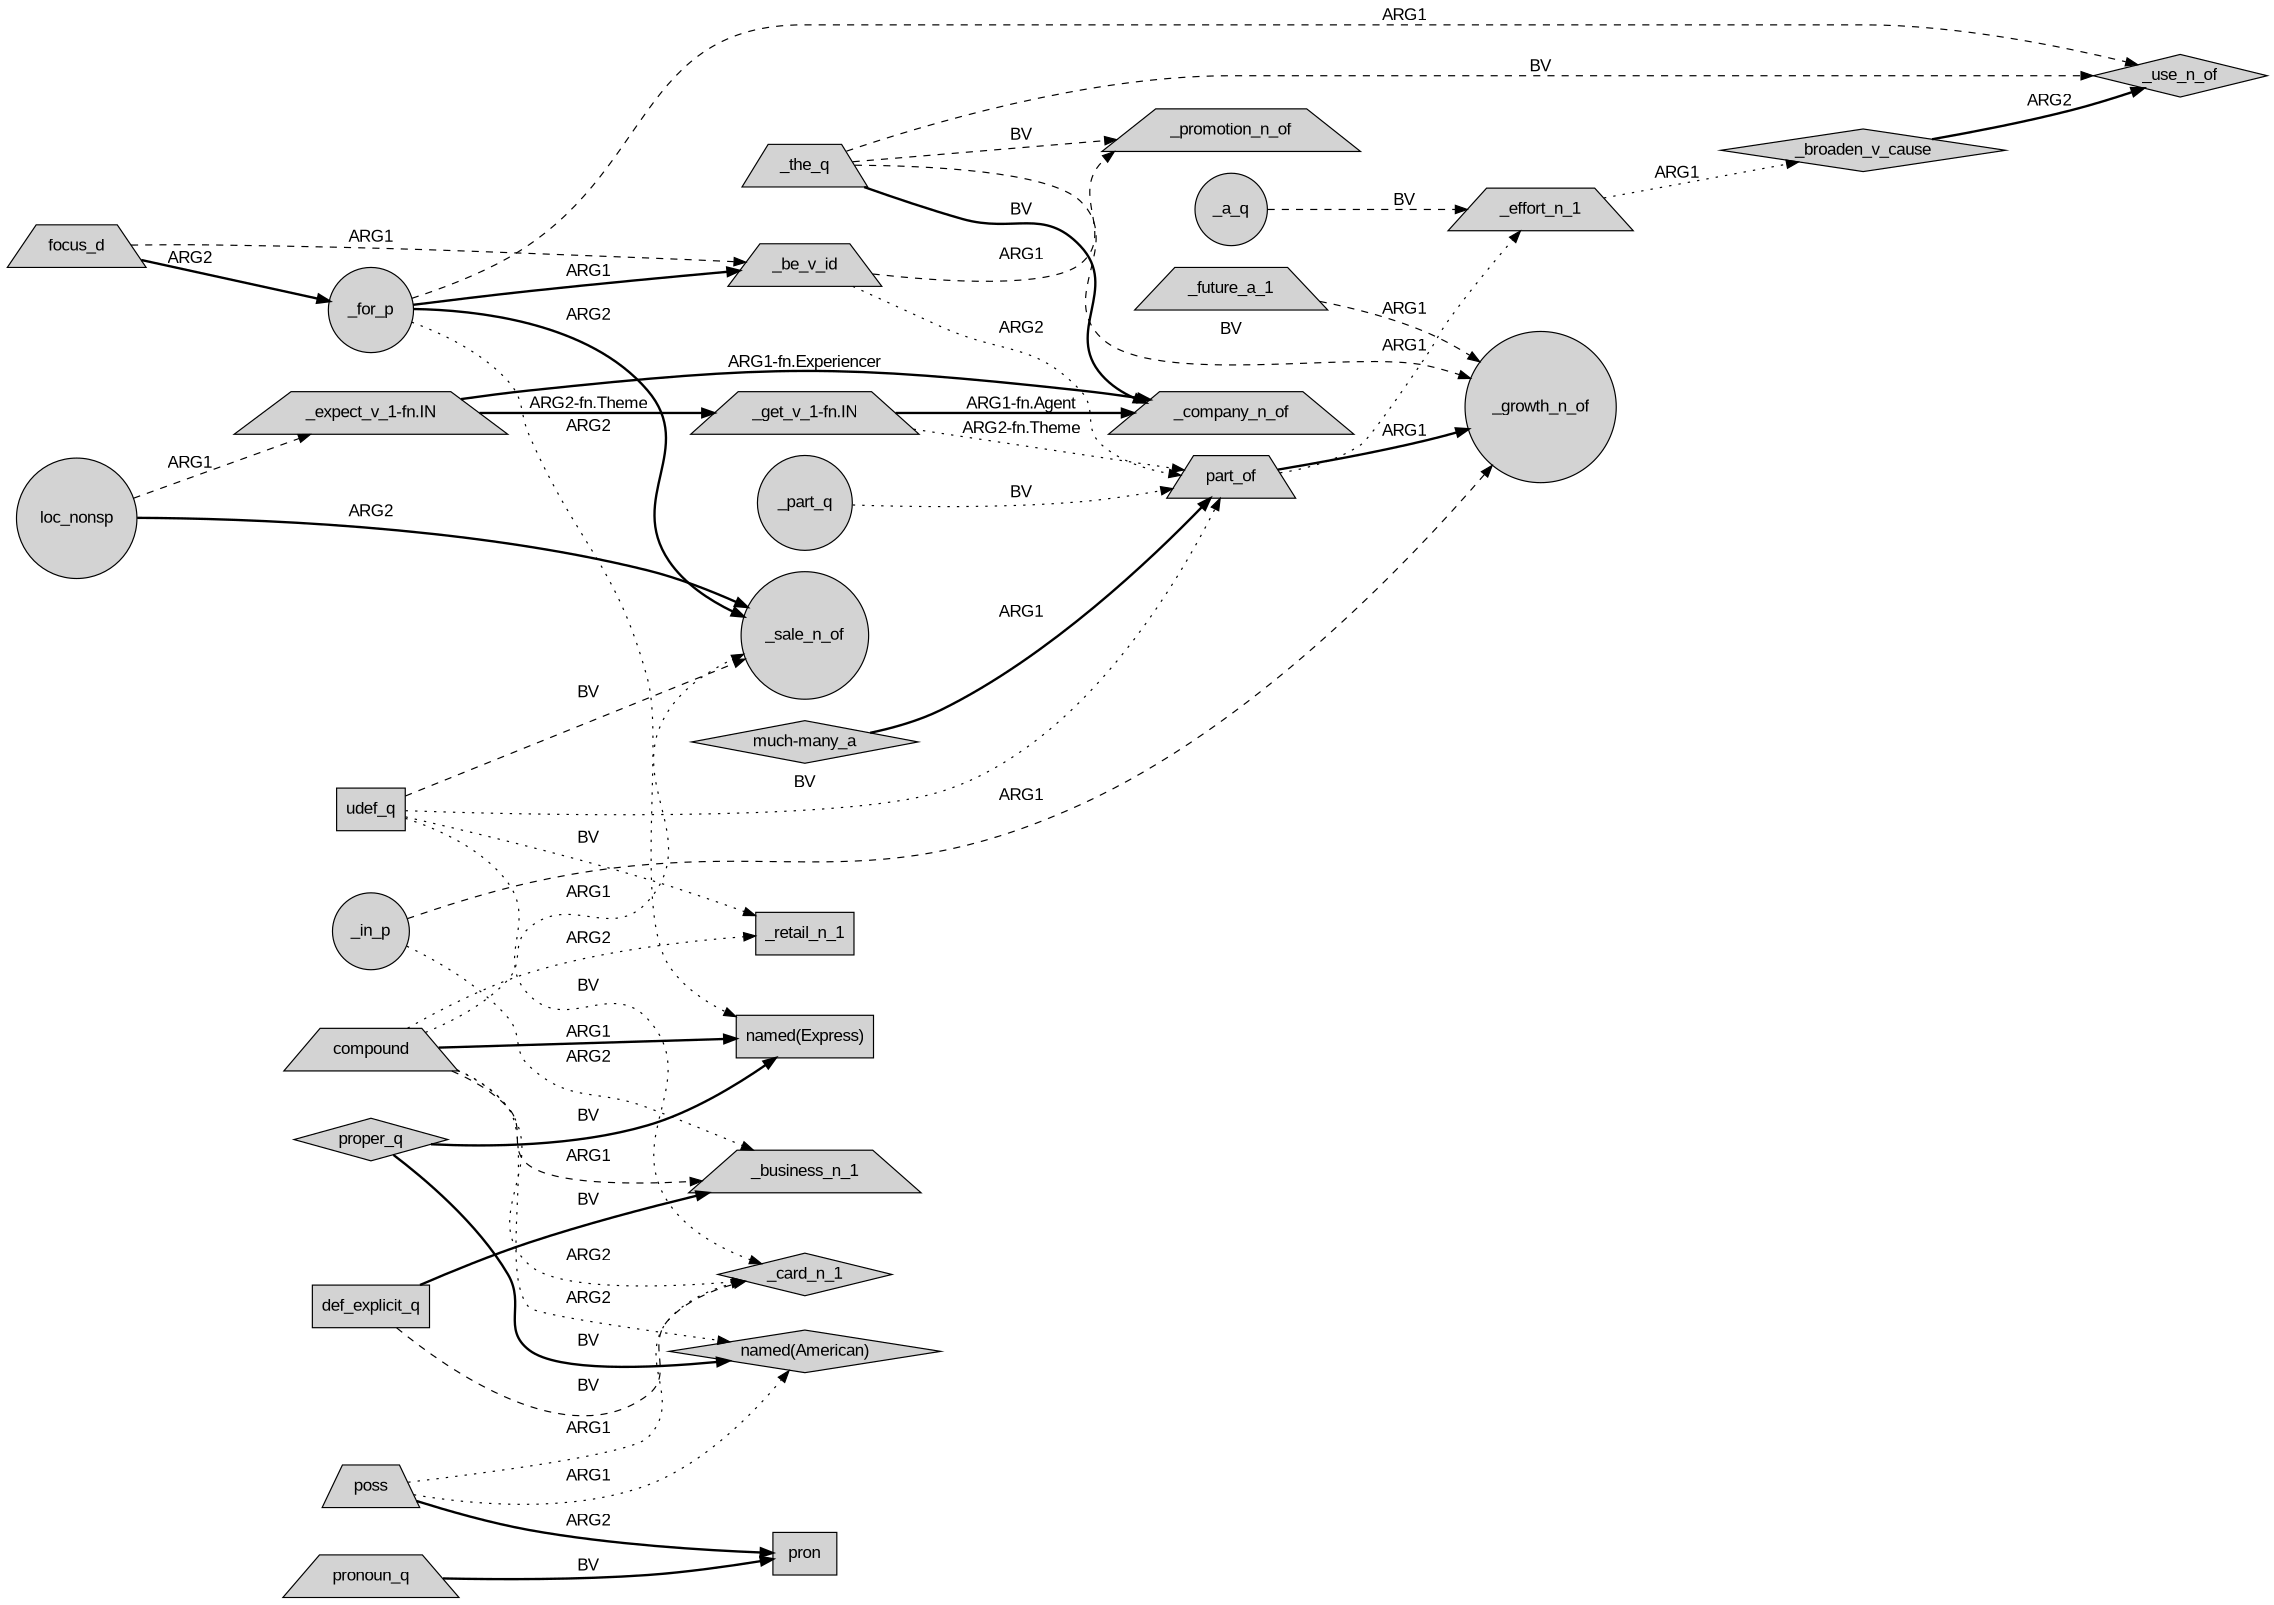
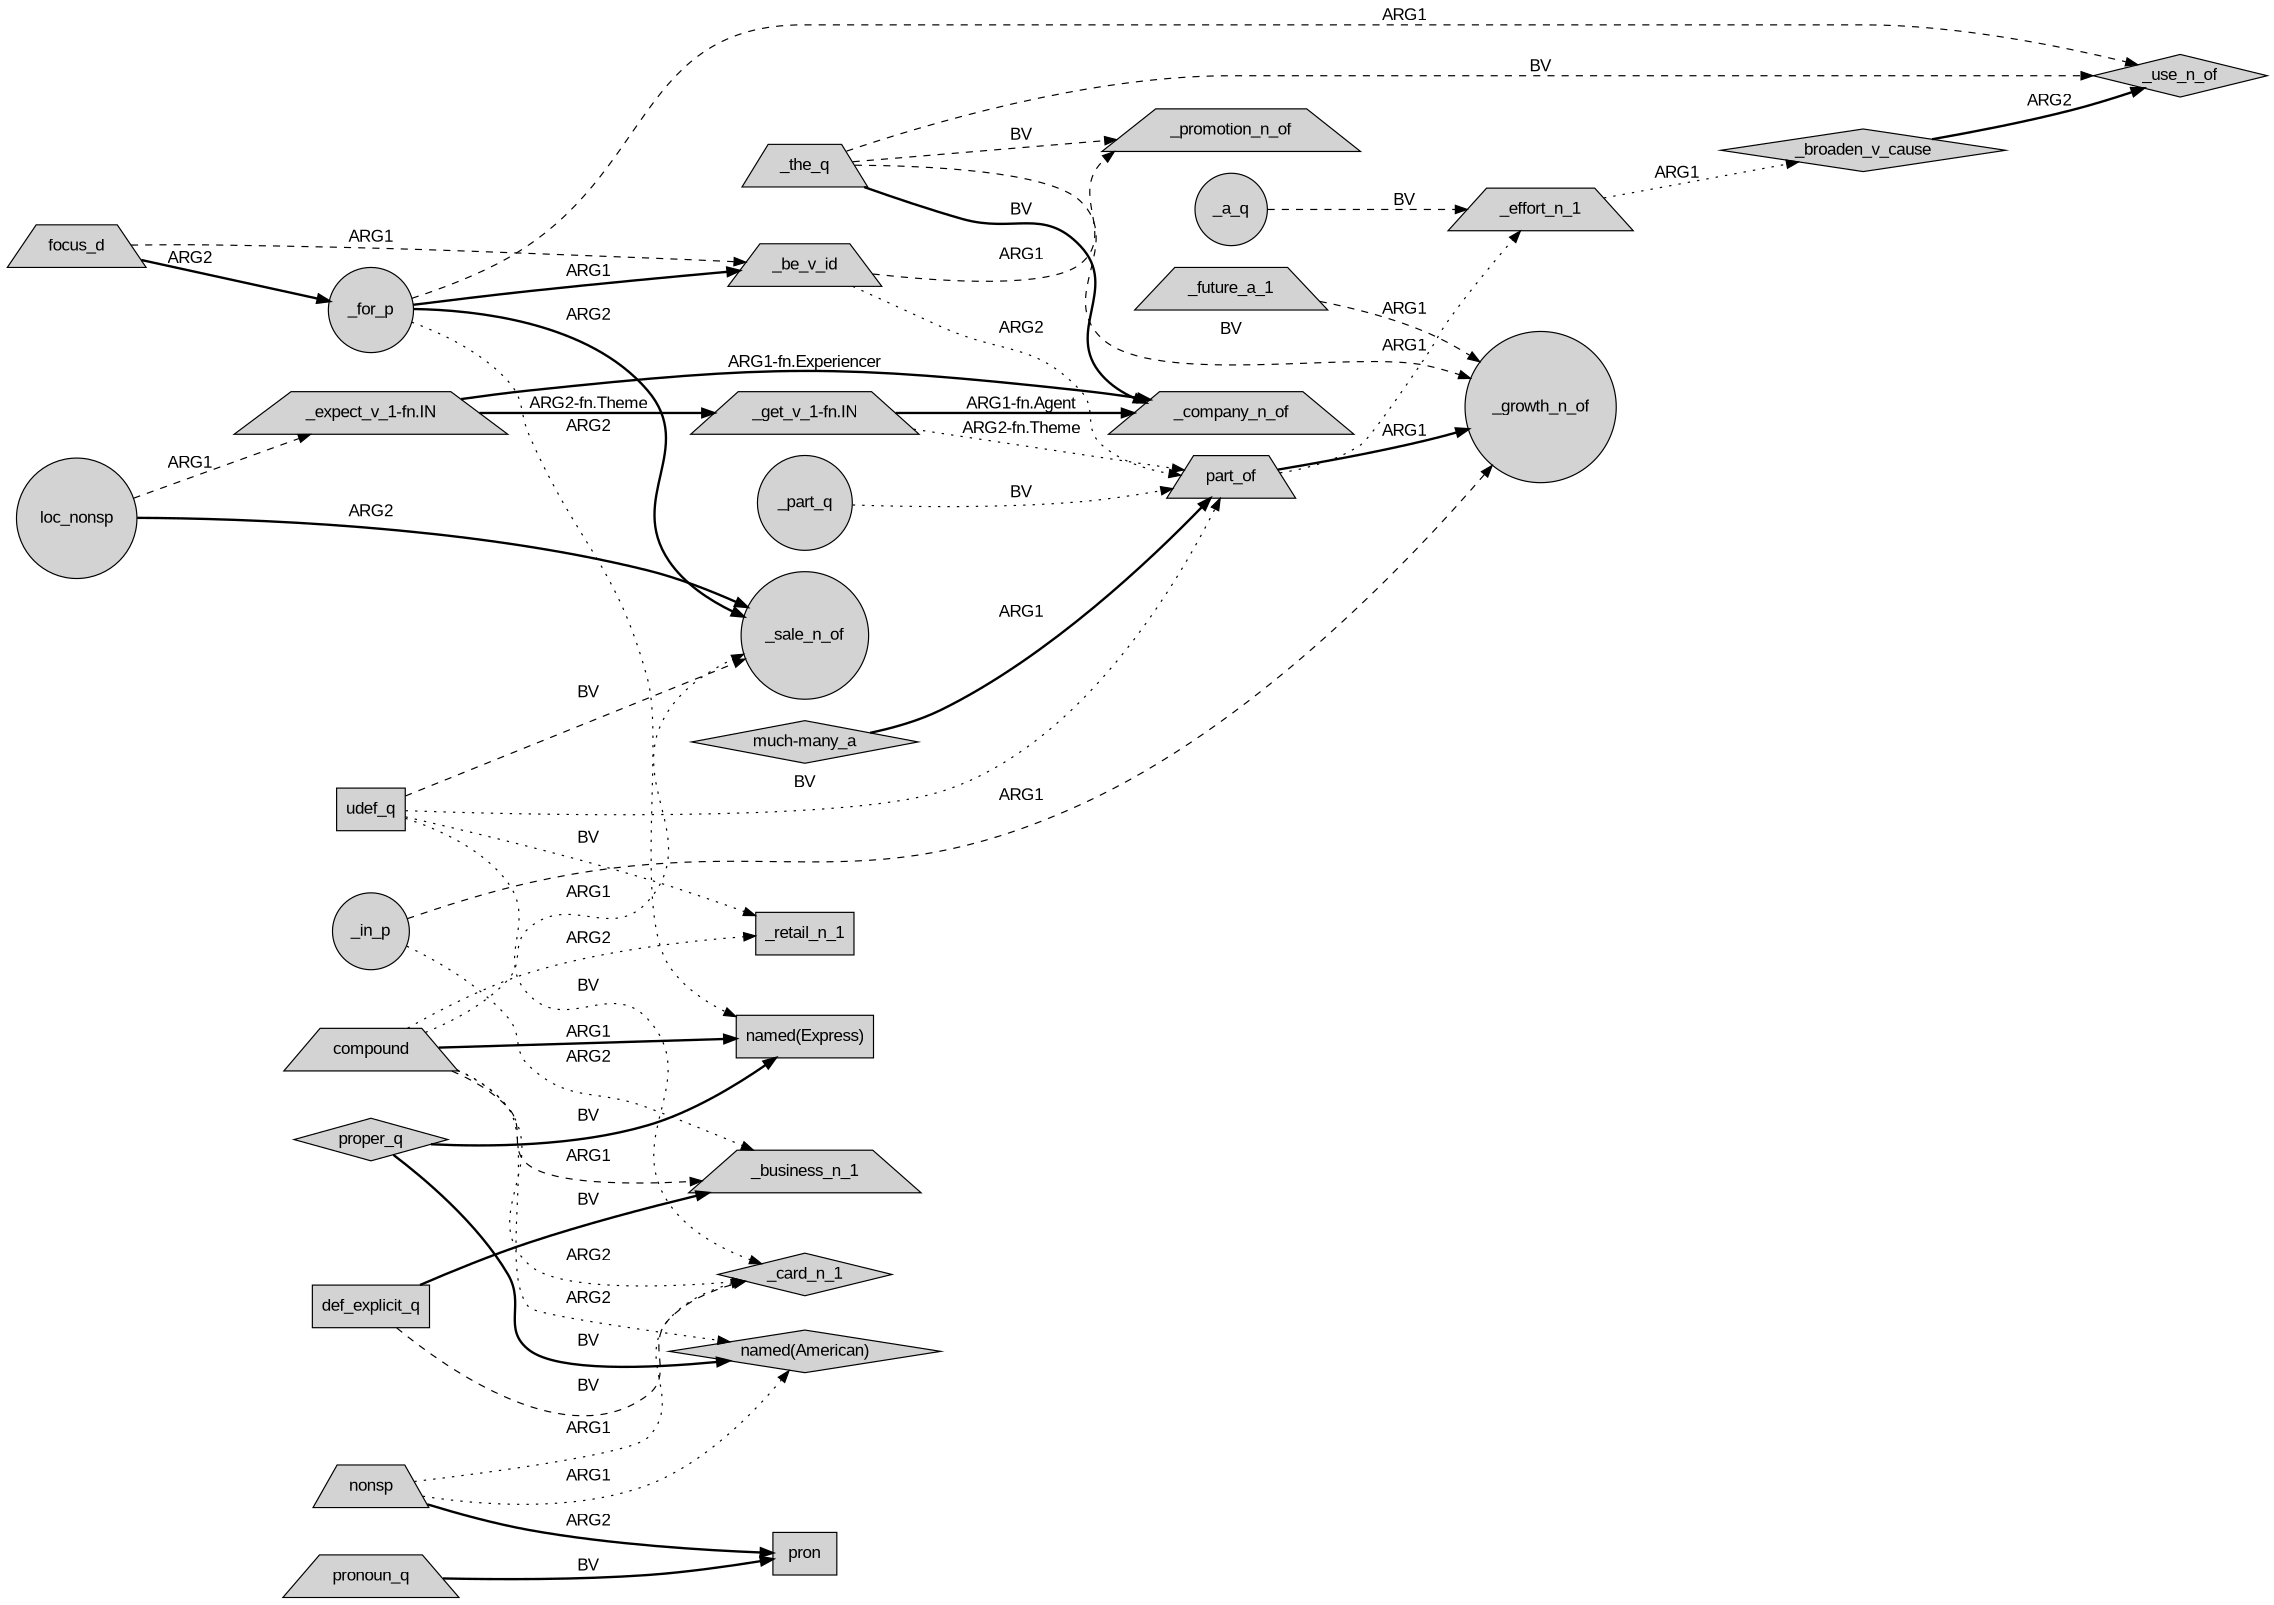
(371, 1486) -> (371, 1486)
